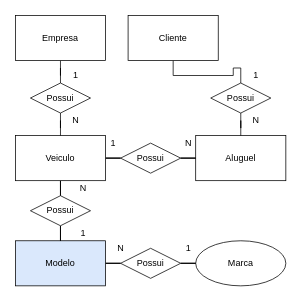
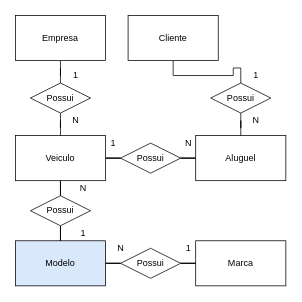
(240, 263) -> (240, 263)
